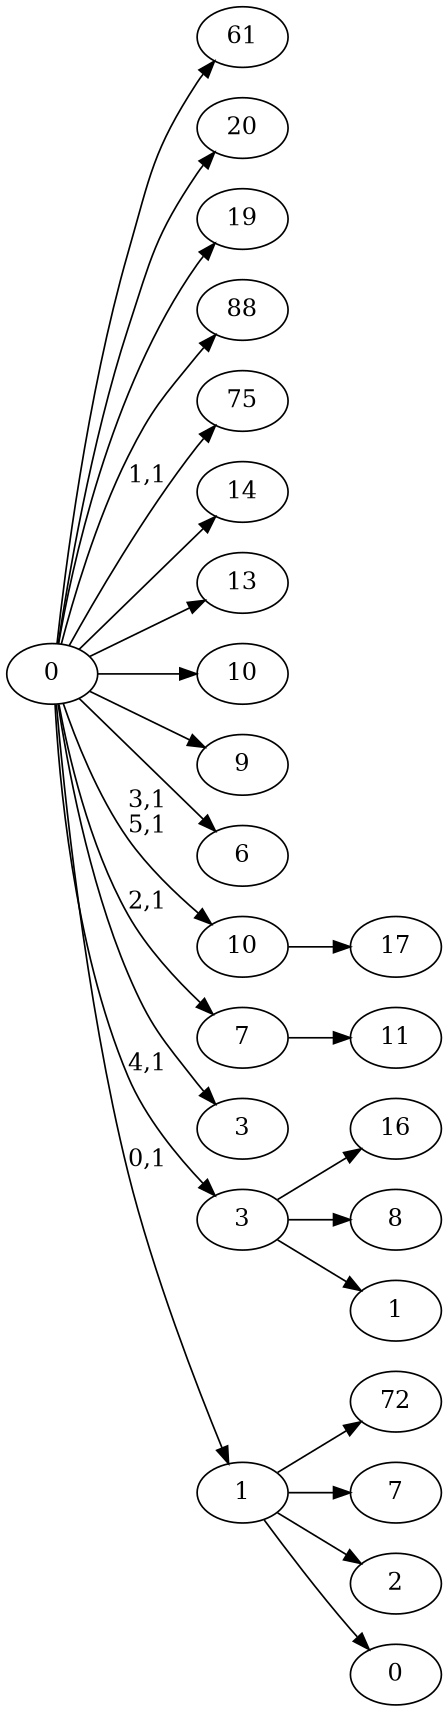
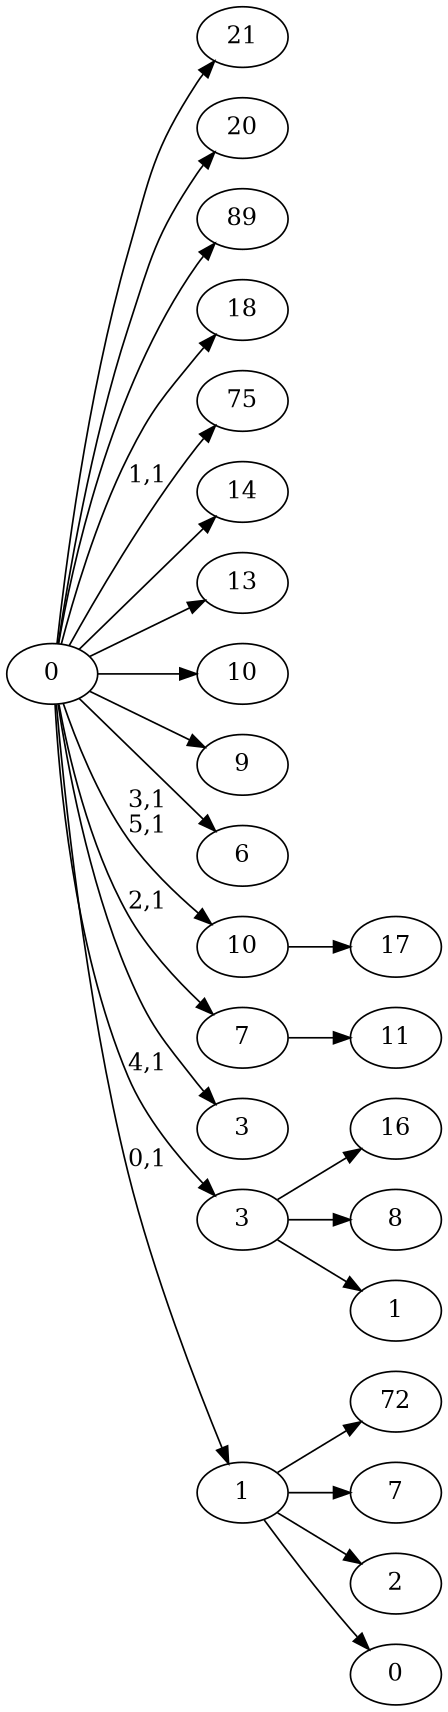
(243, 37) -> (243, 37)
(243, 219) -> (243, 219)
(243, 310) -> (243, 310)
